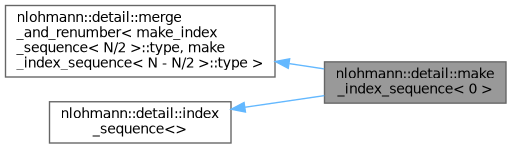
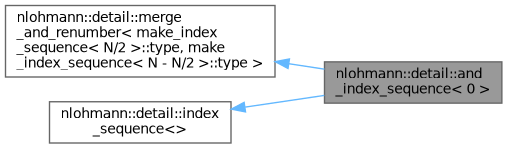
(415, 82) -> (413, 82)
